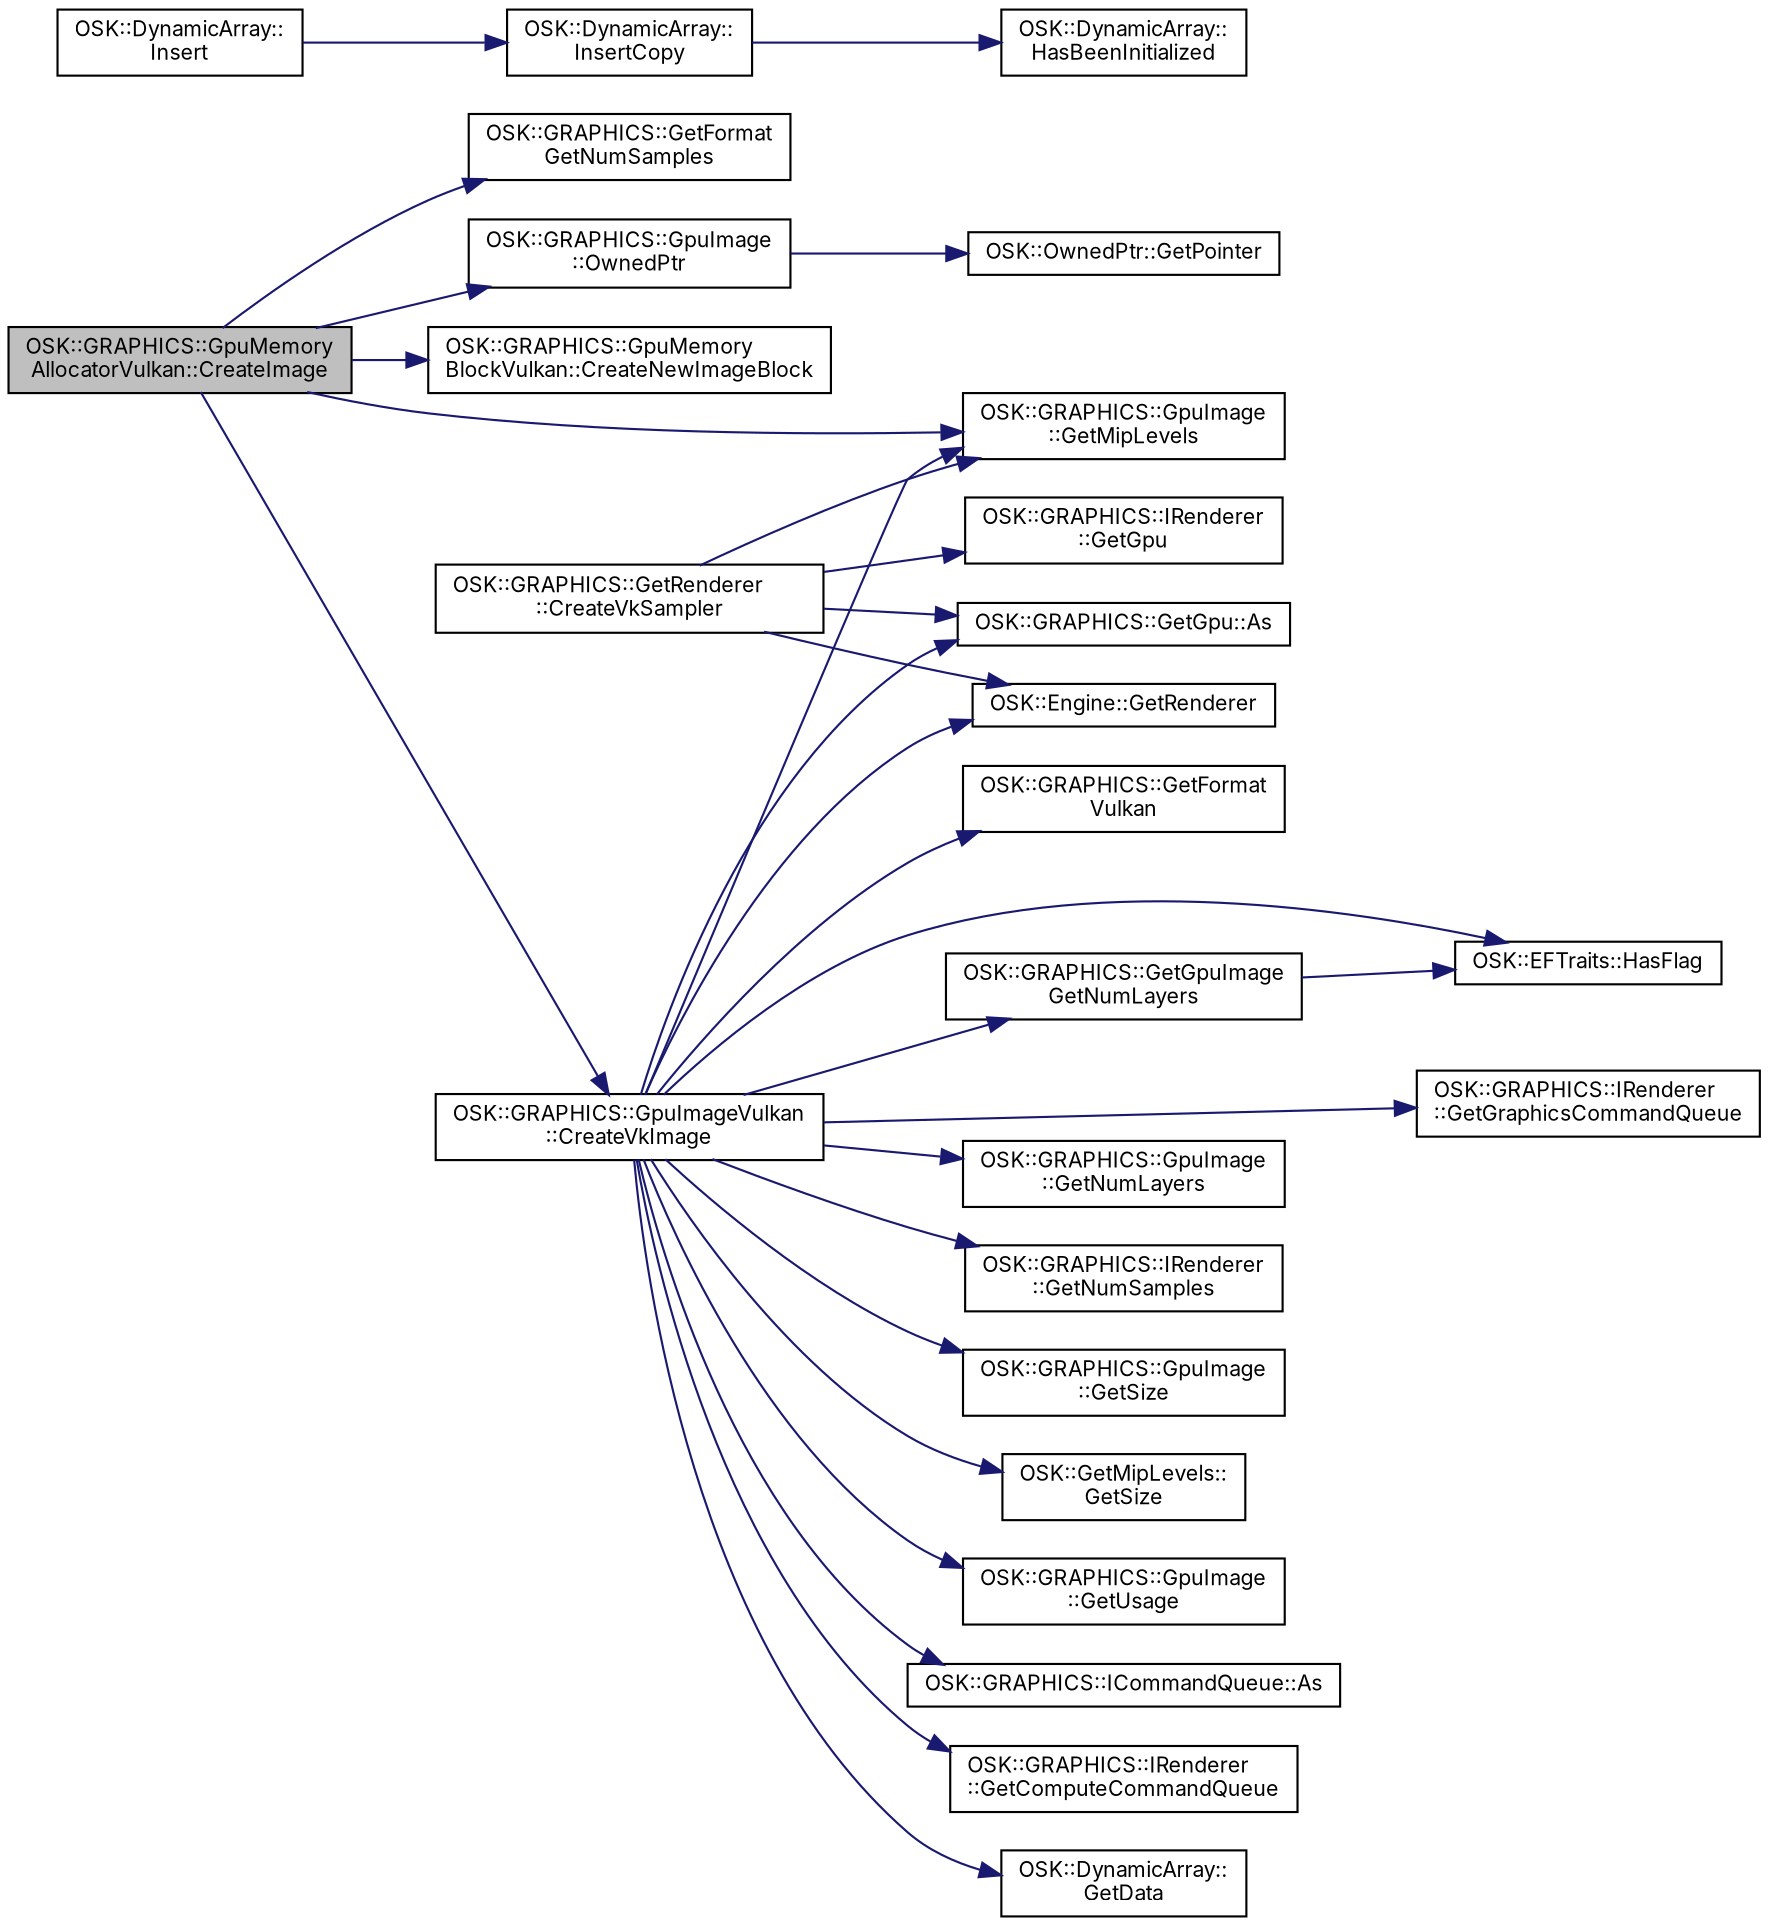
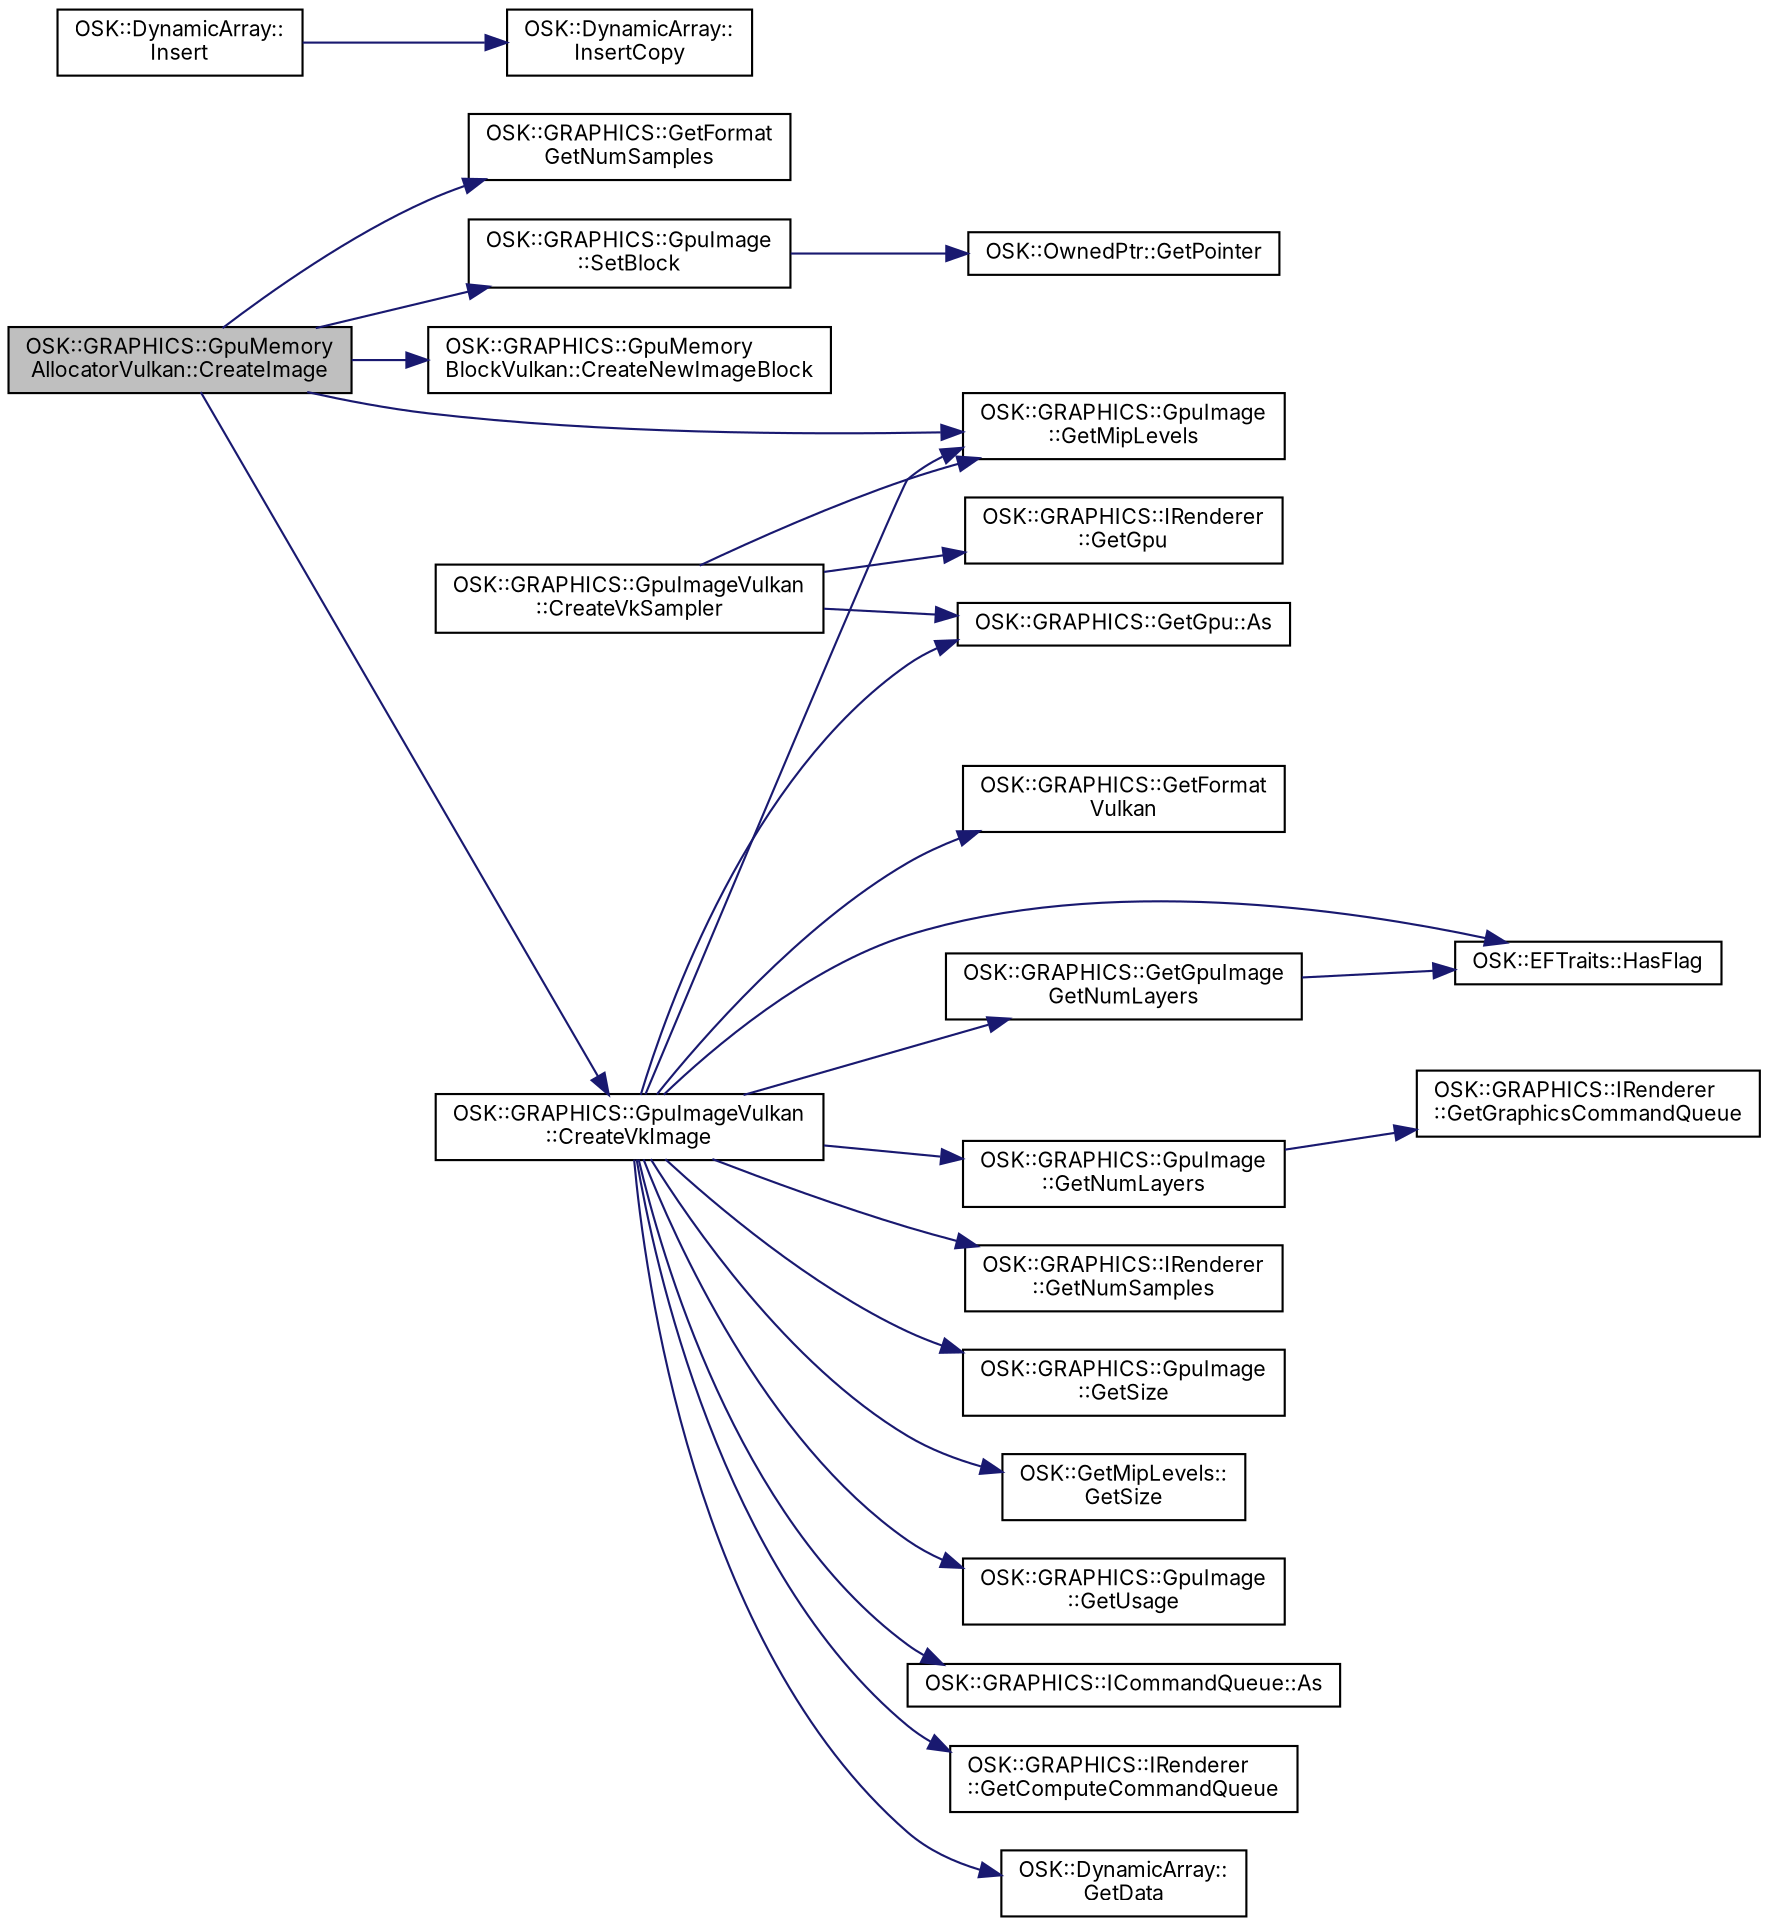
(1124, 43) -> none
(630, 254) -> (630, 254)
(630, 599) -> (630, 599)
(1124, 705) -> none
(1109, 1115) -> (1340, 1141)
